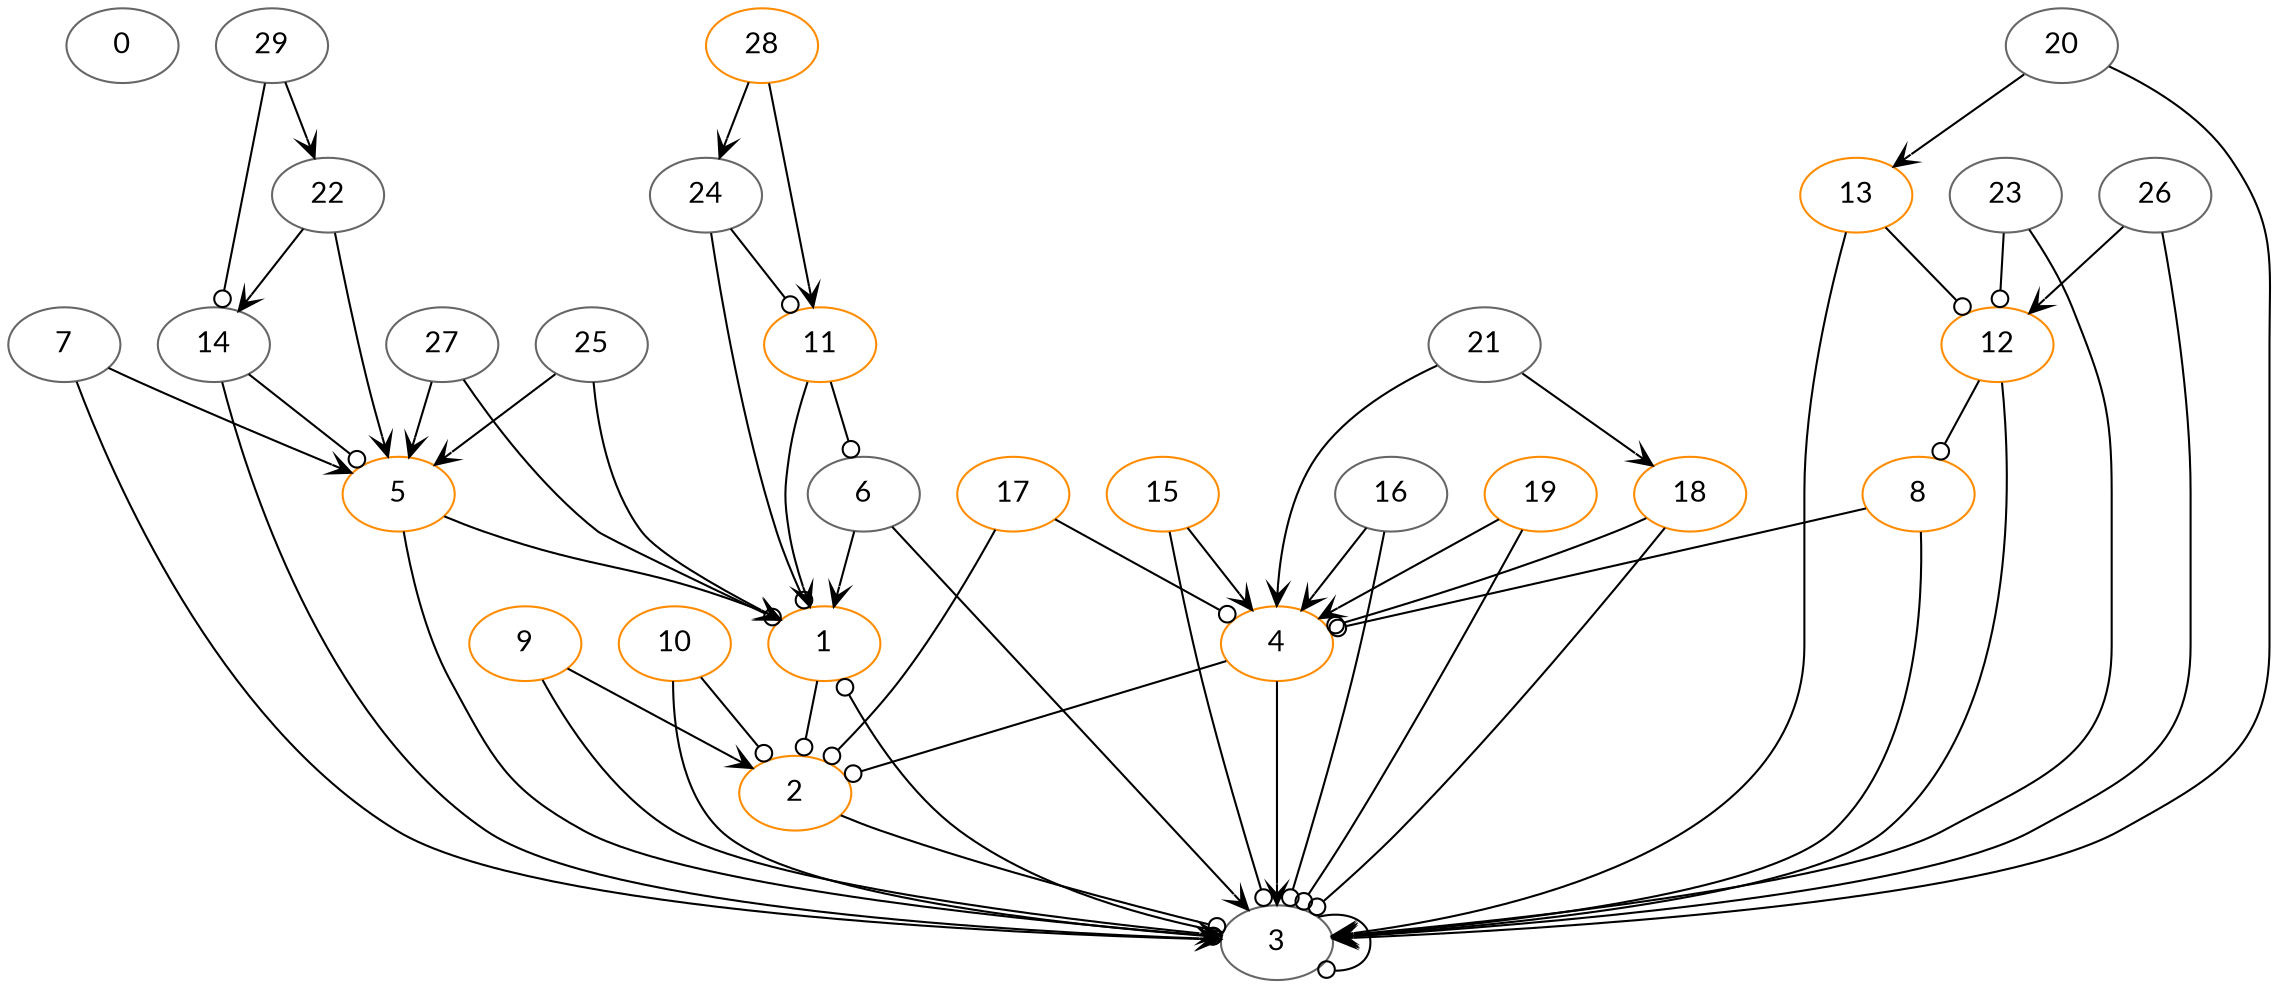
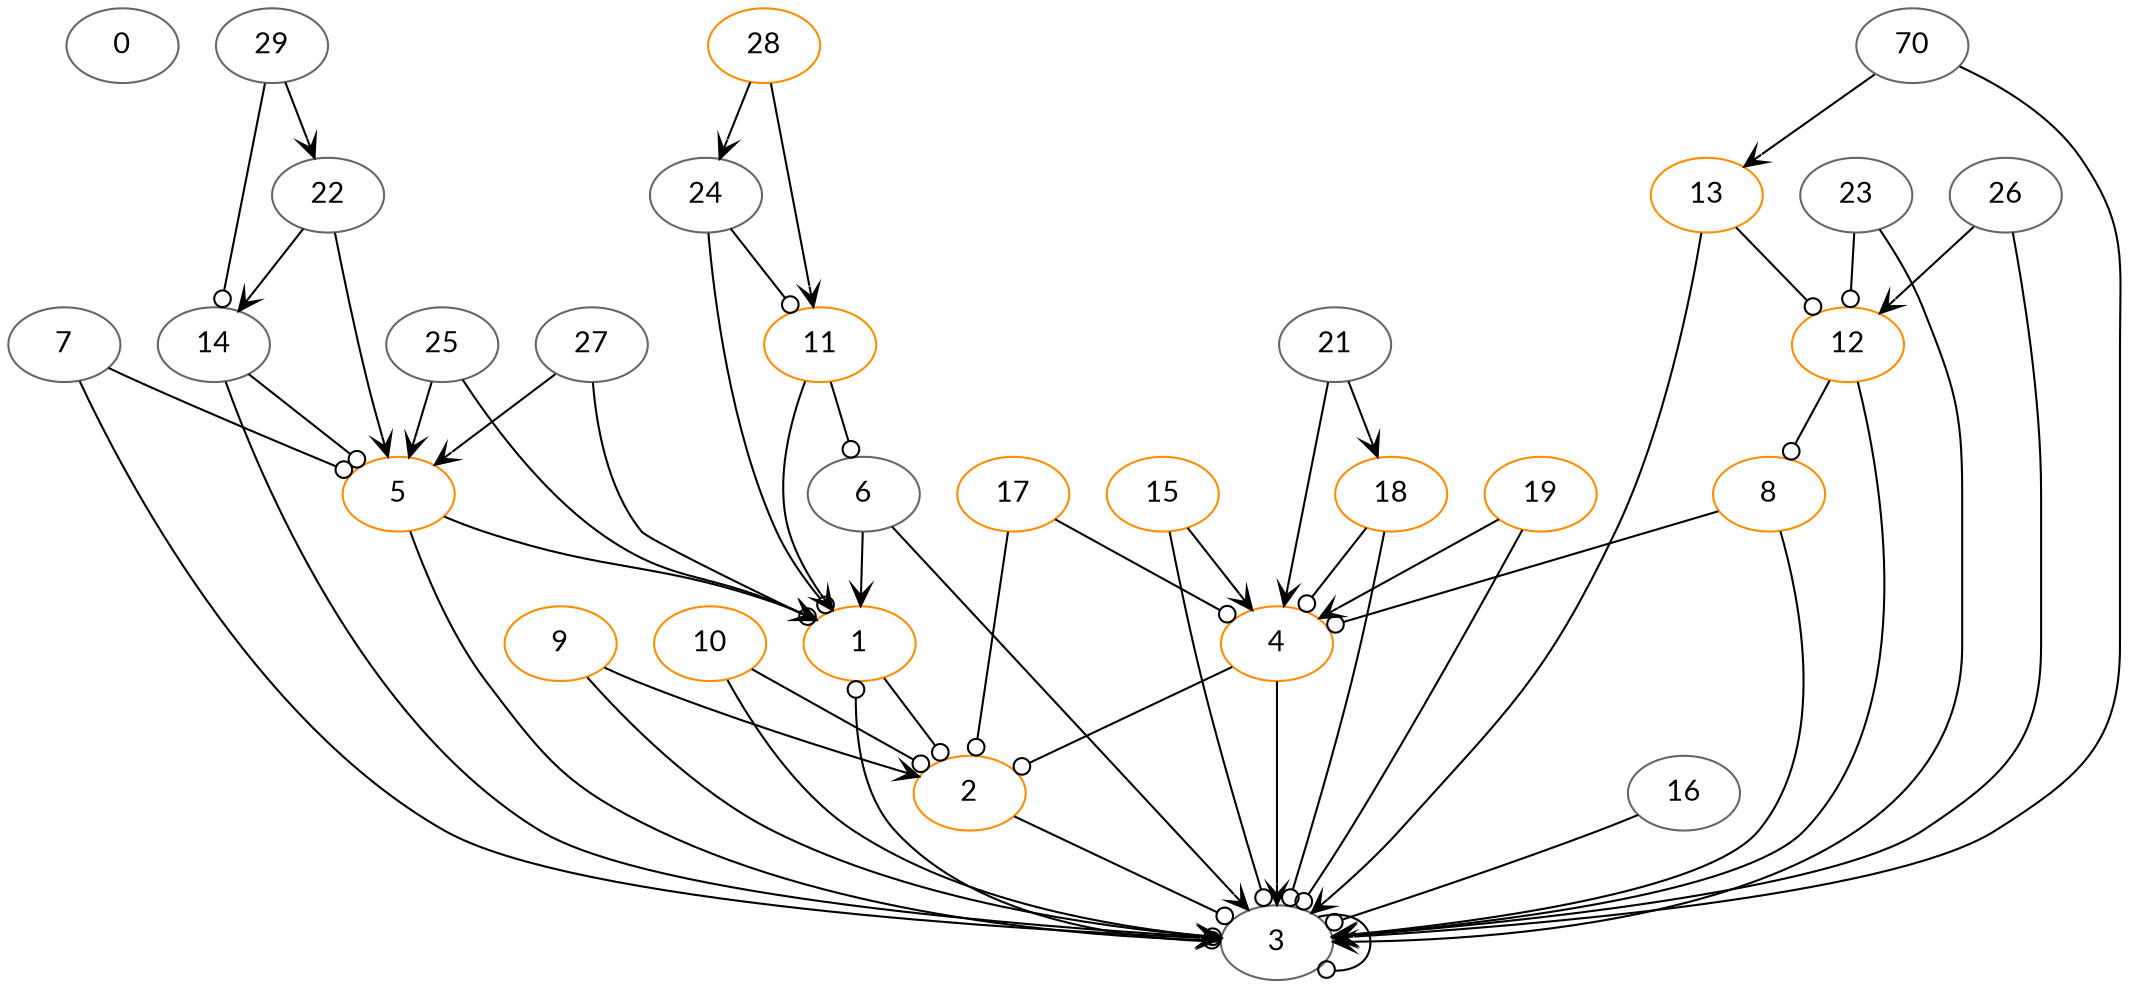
(2062, 46) -> (1912, 46)
(214, 415) -> (222, 418)
(1341, 561) -> none
